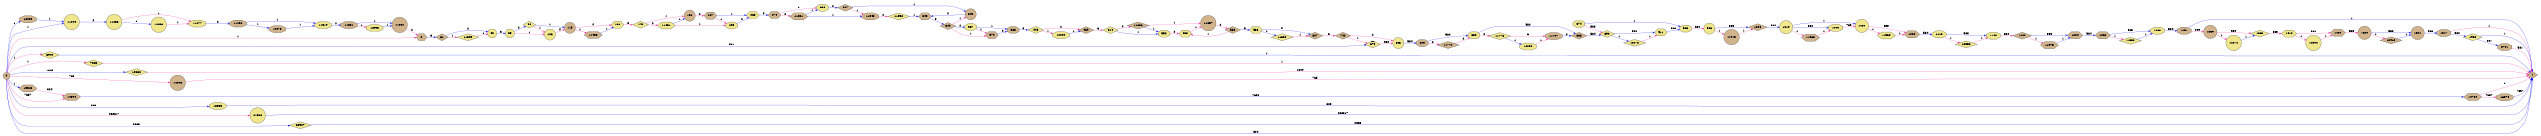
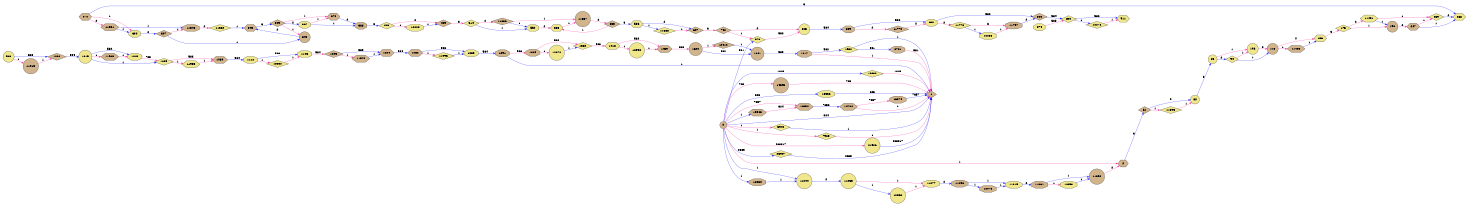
(763, 15) -> (771, 6)
(732, 25) -> (1436, 17)
(1862, 26) -> (164, 62)
(1686, 29) -> none
(2210, 32) -> (533, 53)
